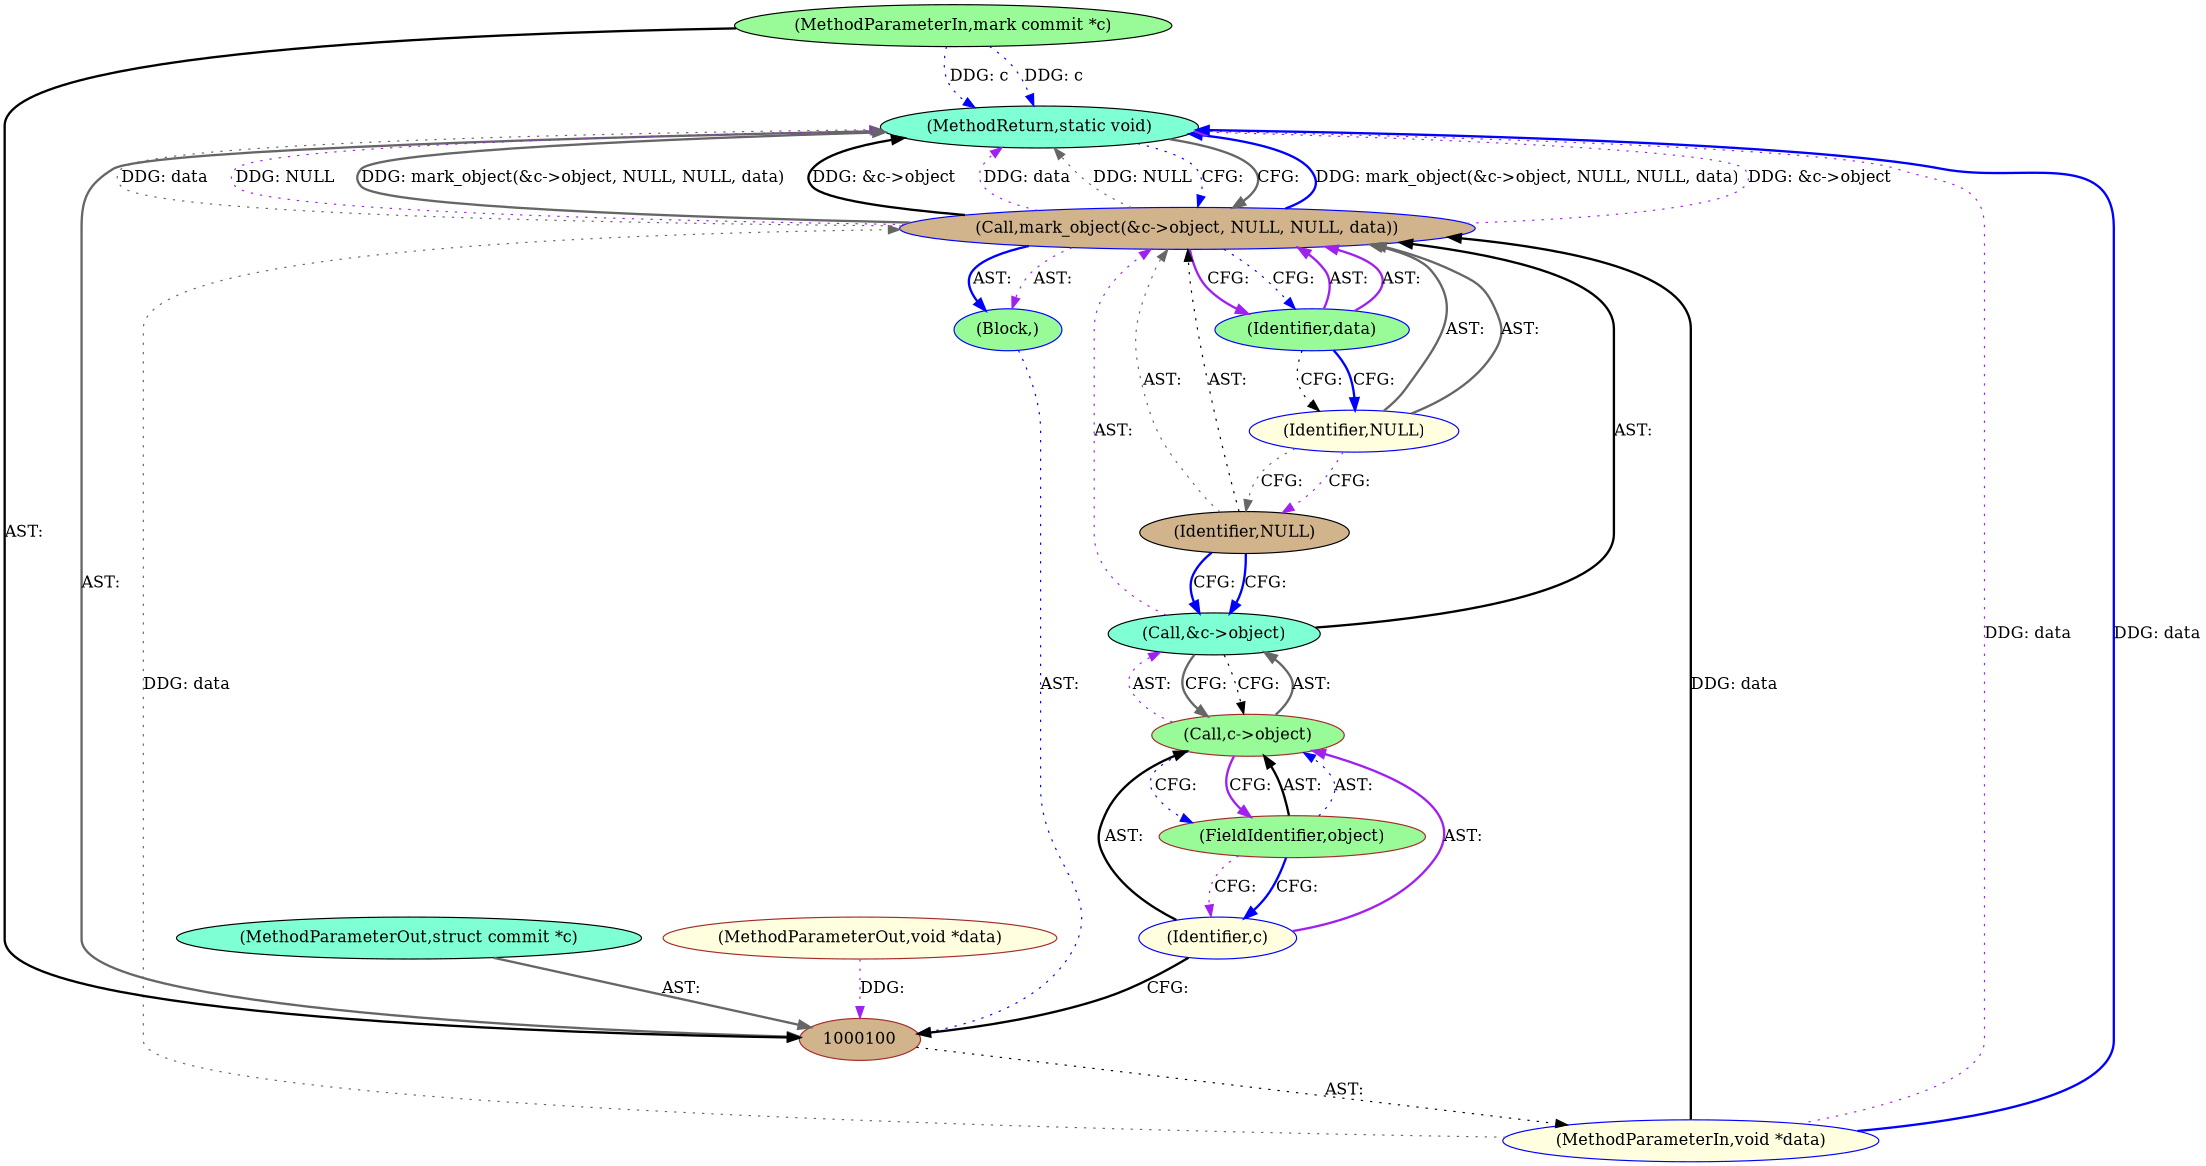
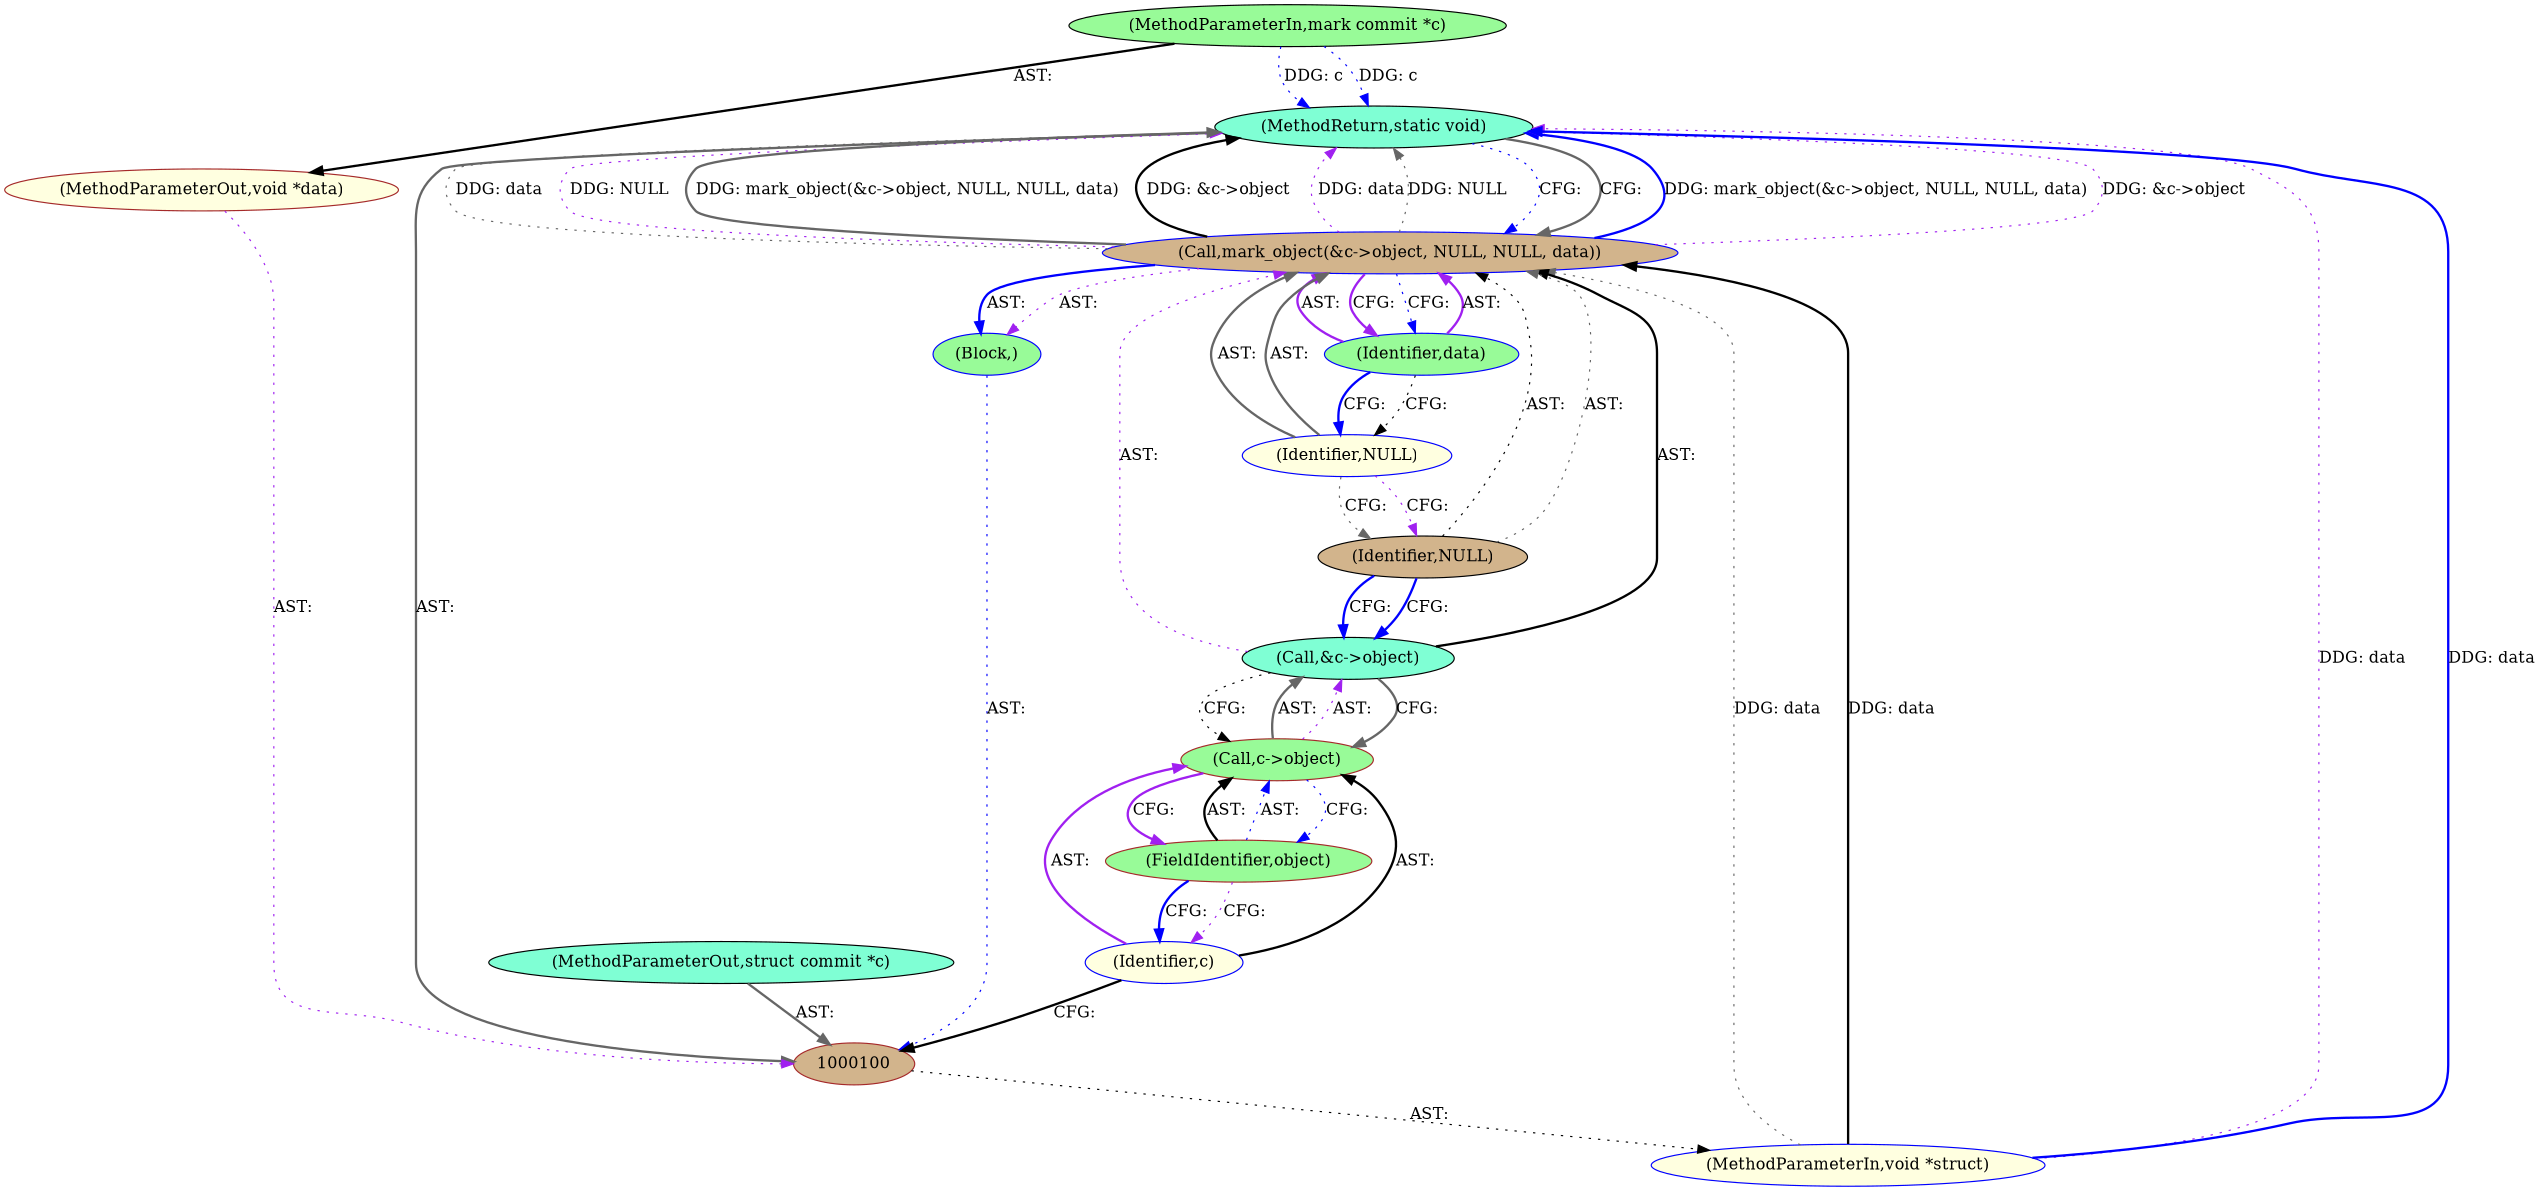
(5, 558) -> (749, 107)
(885, 989) -> (296, 608)
(1691, 1141) -> (1848, 1165)
